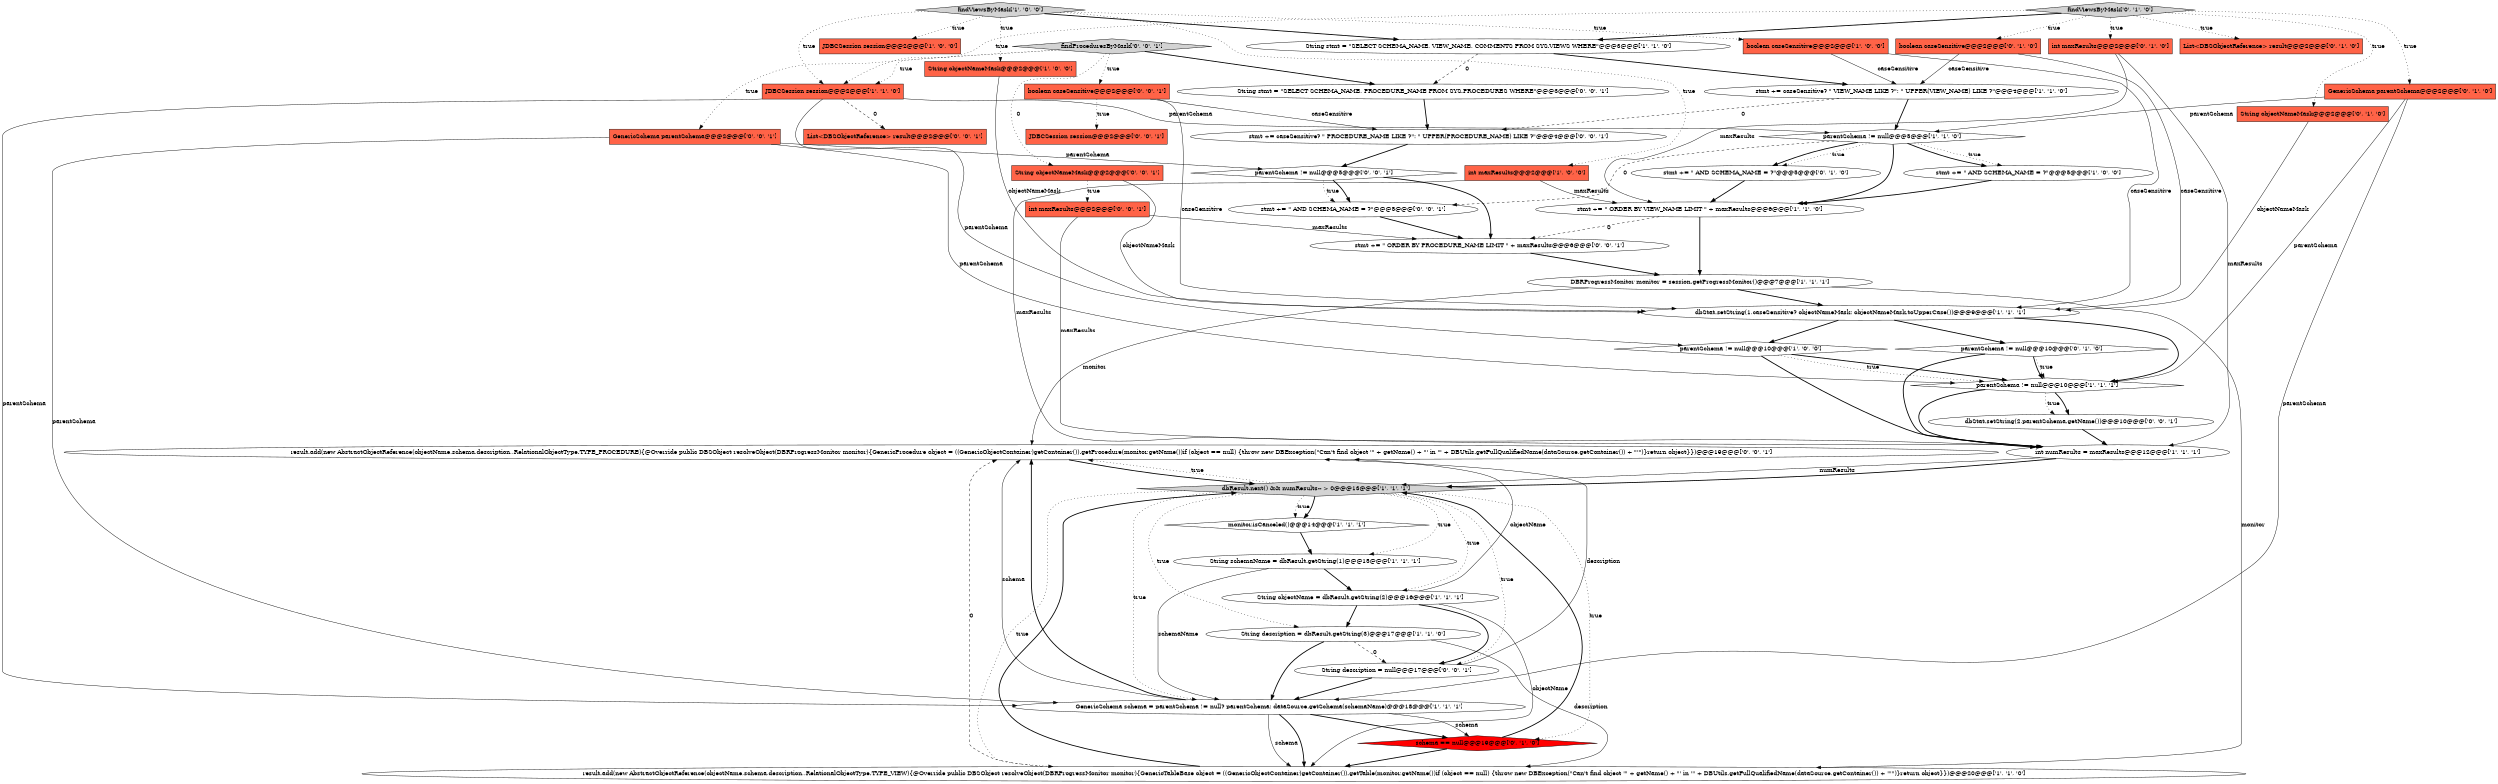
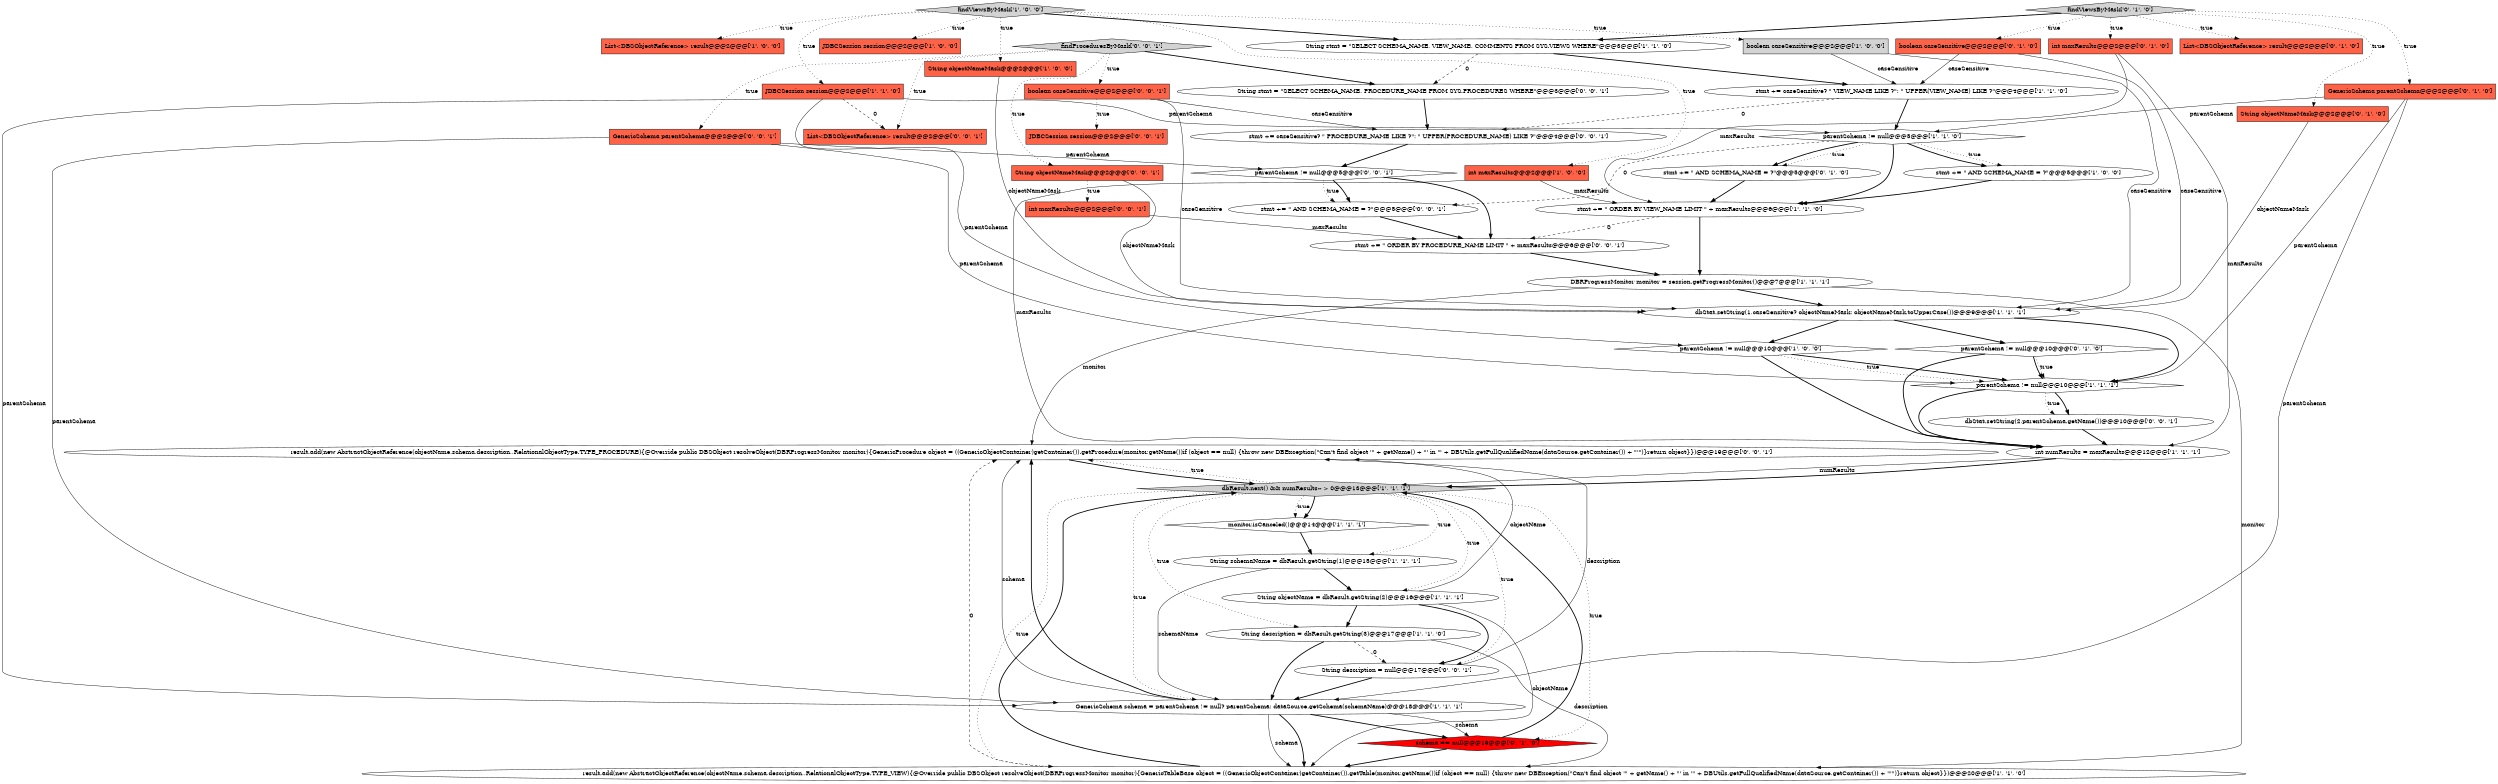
(1434, 16) -> none
none -> (693, 46)
(1816, 46) -> (1816, 46)
(964, 56) -> (923, 63)
(1019, 114) -> (1019, 114)
(1562, 443) -> none
